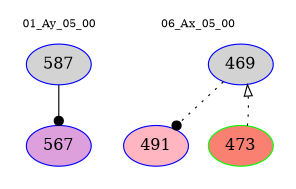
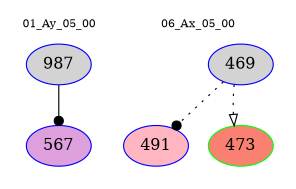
(59, 64) -> (59, 64)
(248, 111) -> (233, 99)
